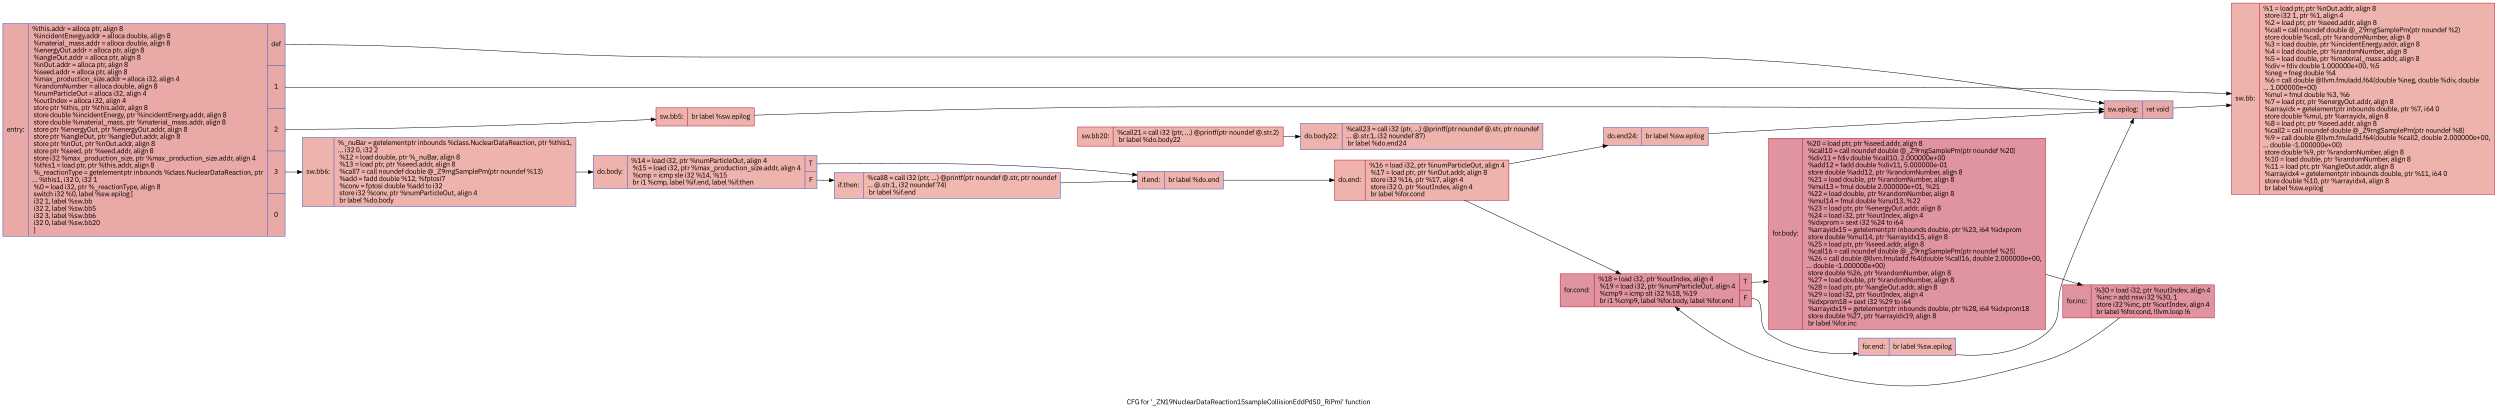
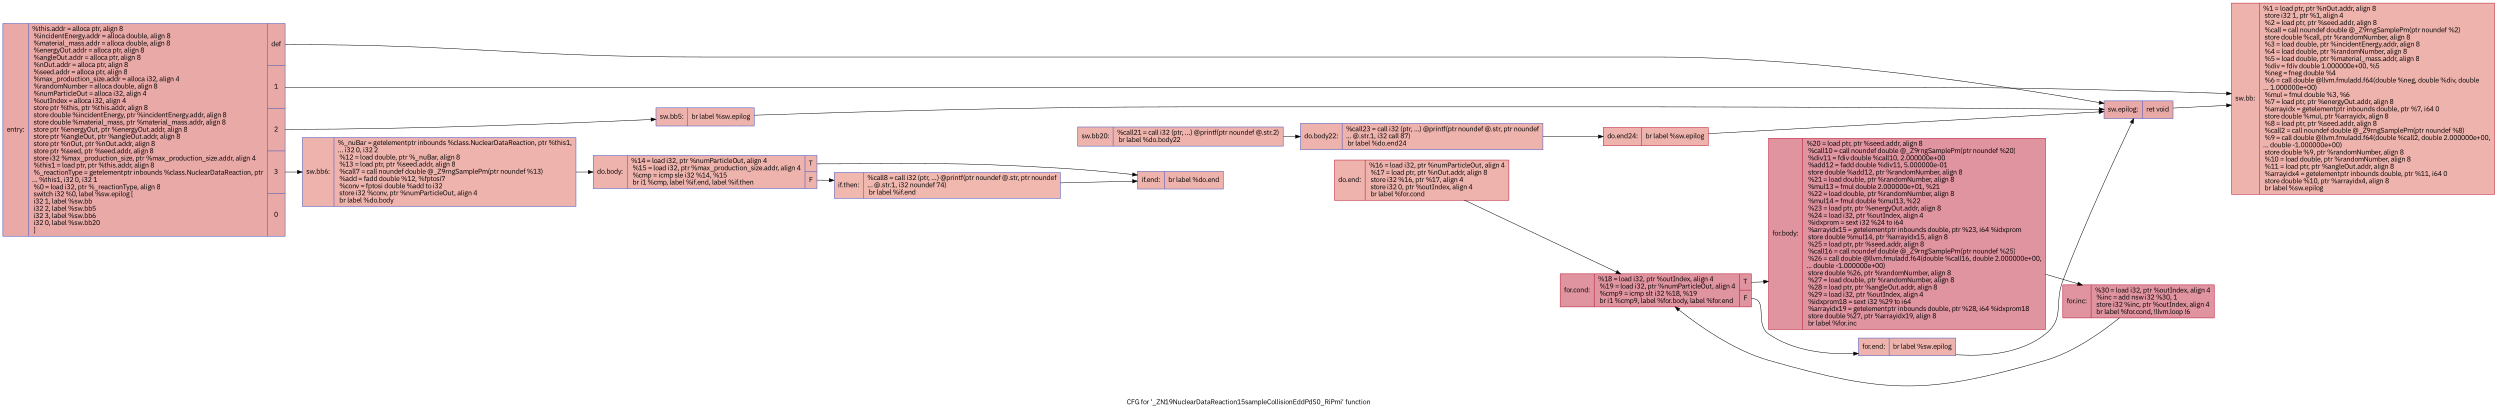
(705, 117) -> (705, 117)
(1386, 136) -> (1378, 136)
(1180, 137) -> (1180, 137)
(1656, 137) -> (1656, 137)
(1556, 155) -> (1571, 137)
(1276, 180) -> none
